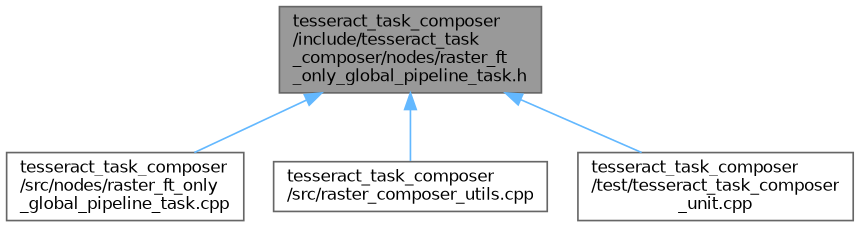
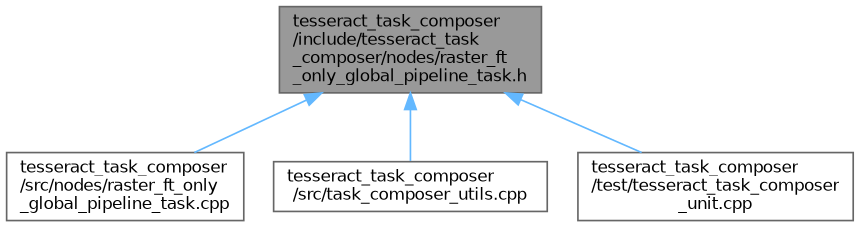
(410, 187) -> (410, 187)
